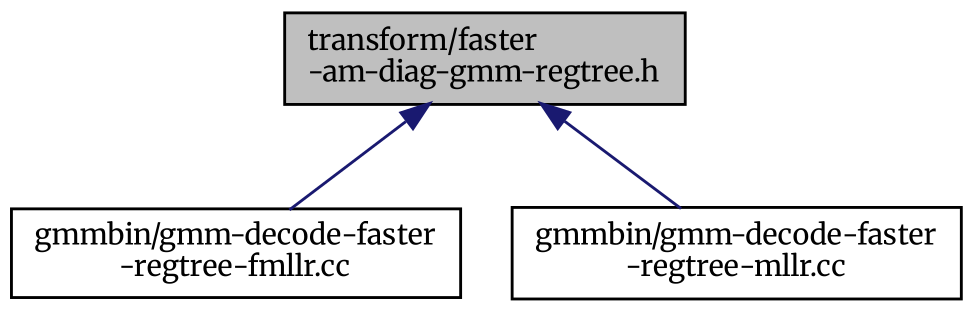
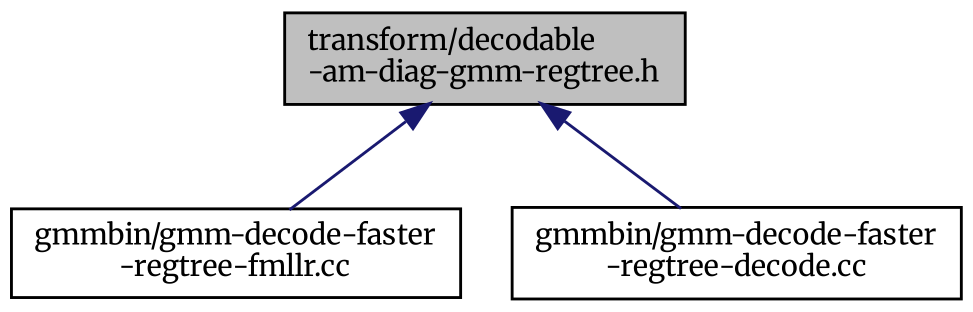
(485, 59) -> (485, 59)
(737, 253) -> (737, 253)
